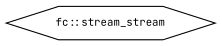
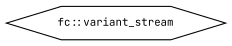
(111, 23) -> (116, 23)
